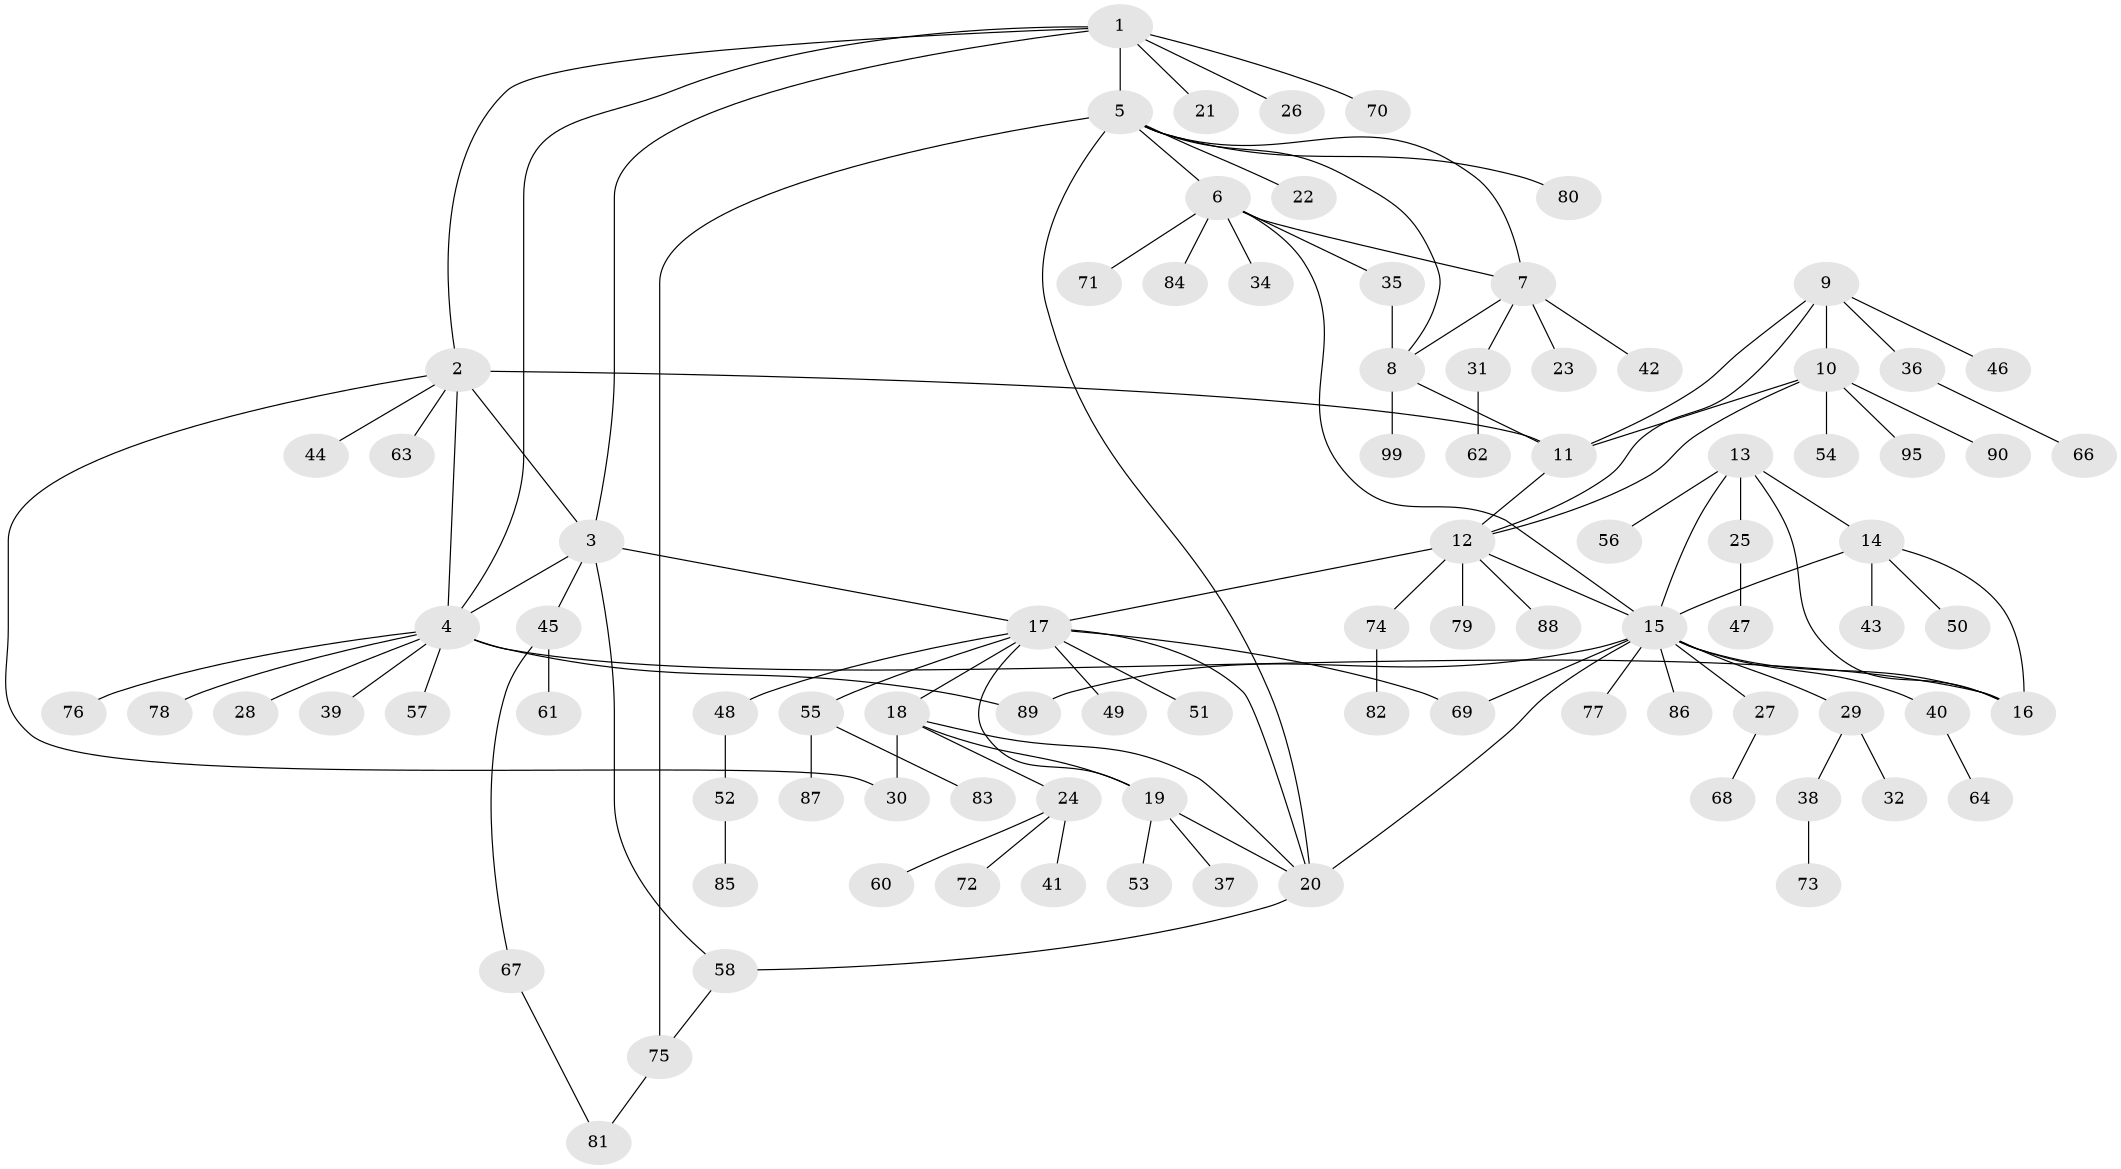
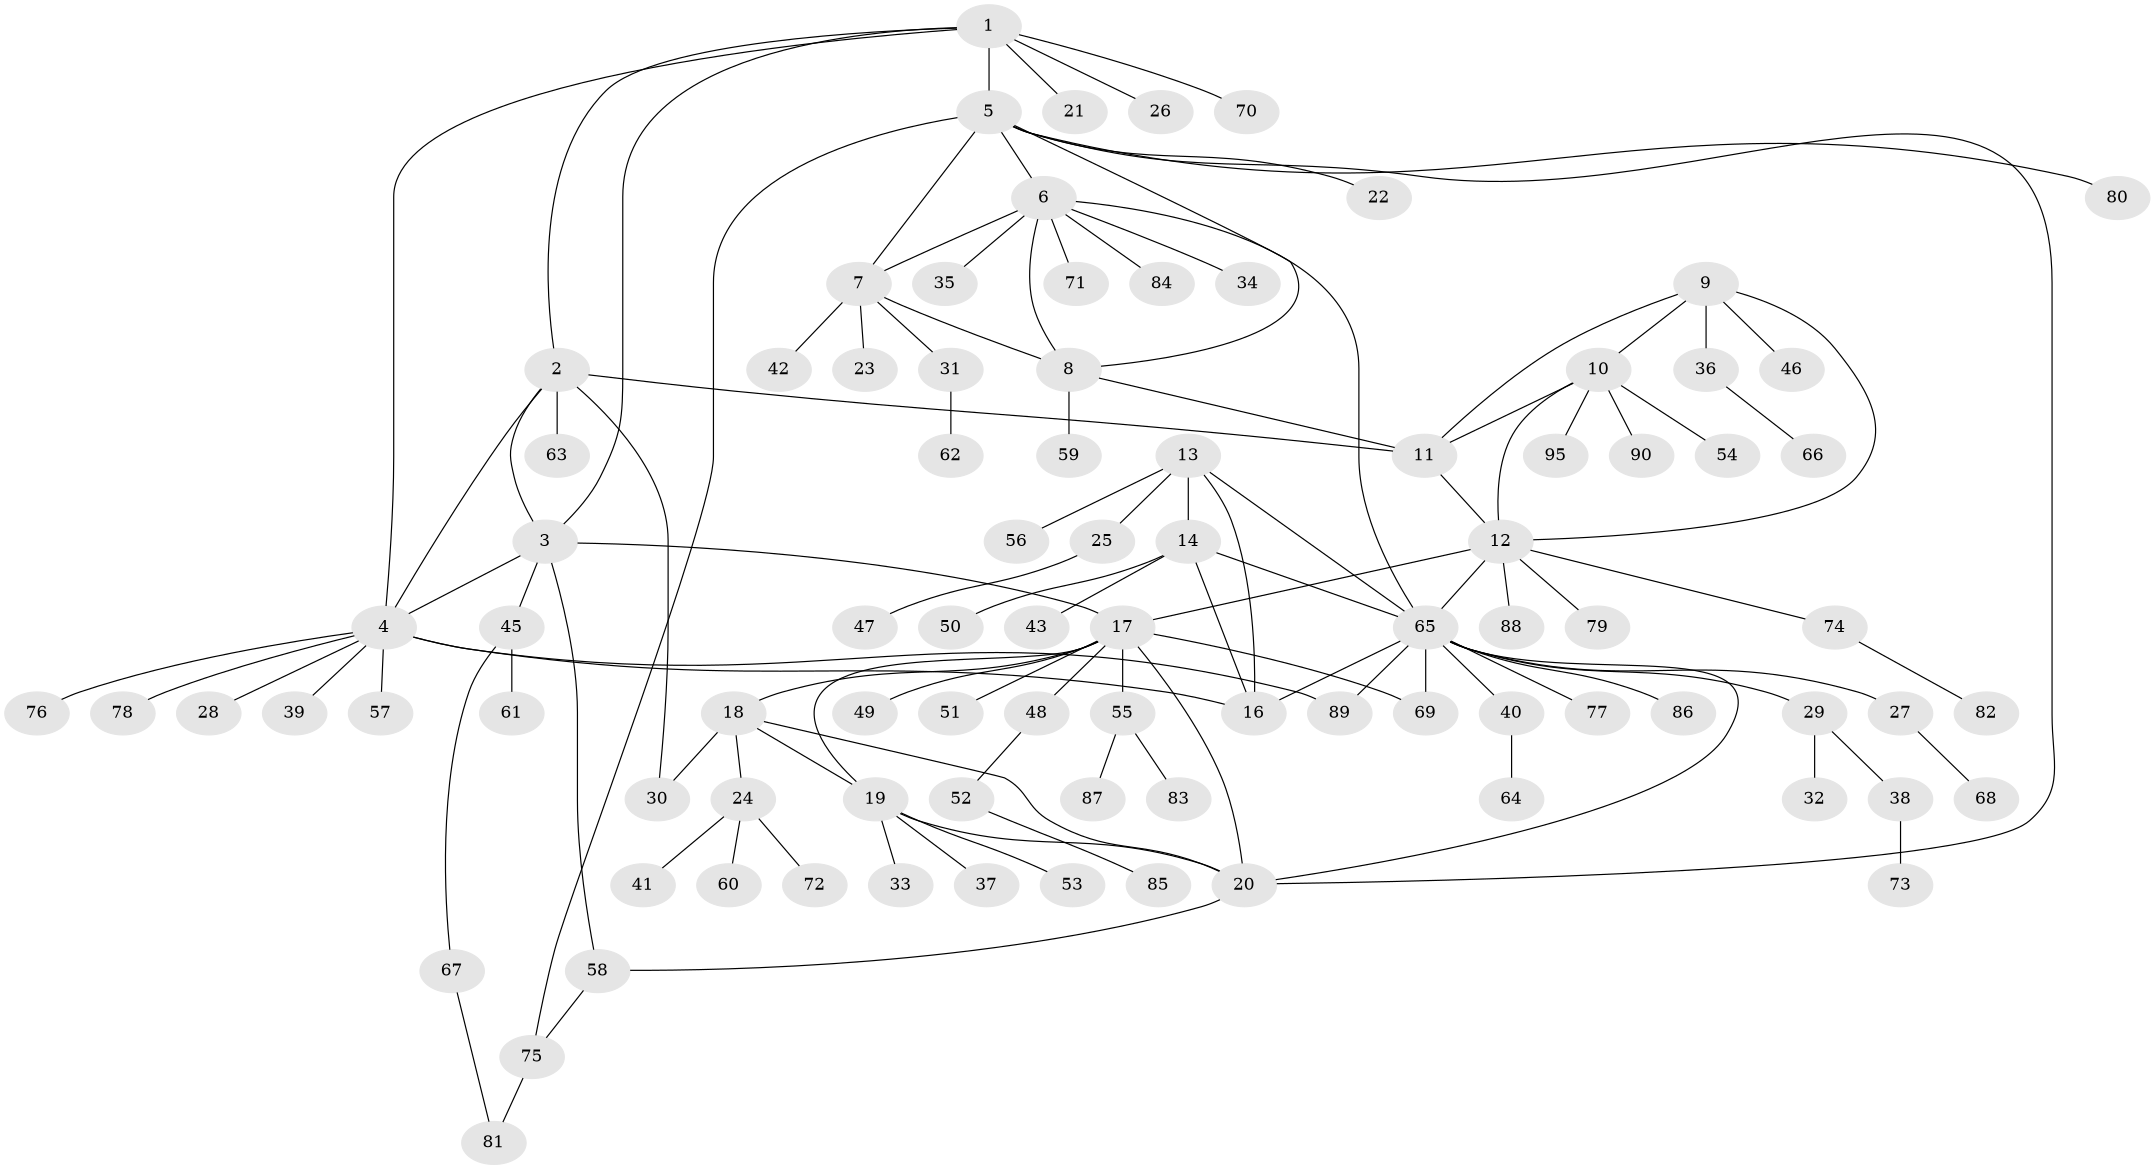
(1392, 327) -> (1030, 287)
(316, 456) -> none
(1392, 456) -> (1069, 456)
(1655, 628) -> (1426, 628)
none -> (901, 885)
